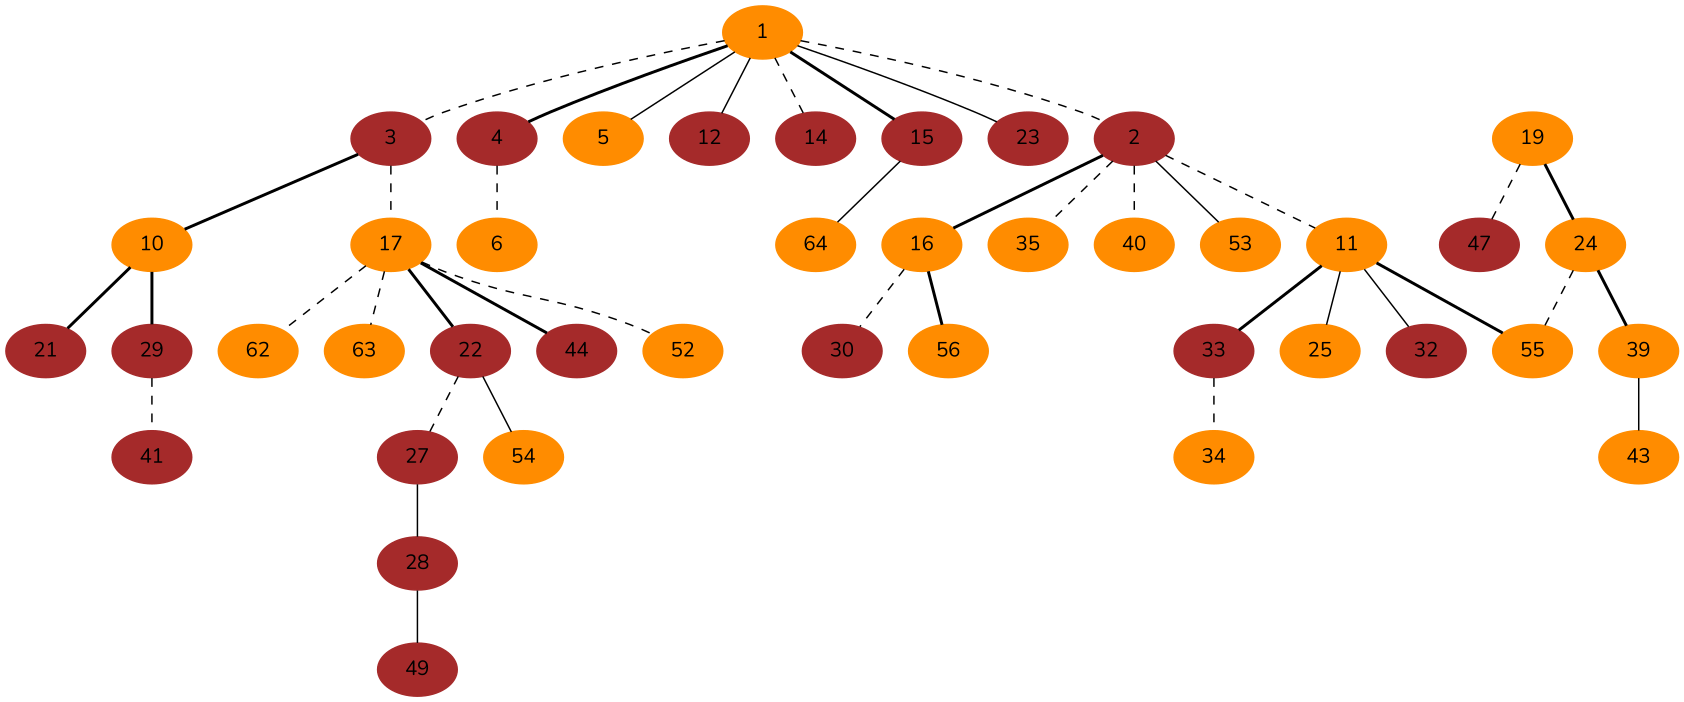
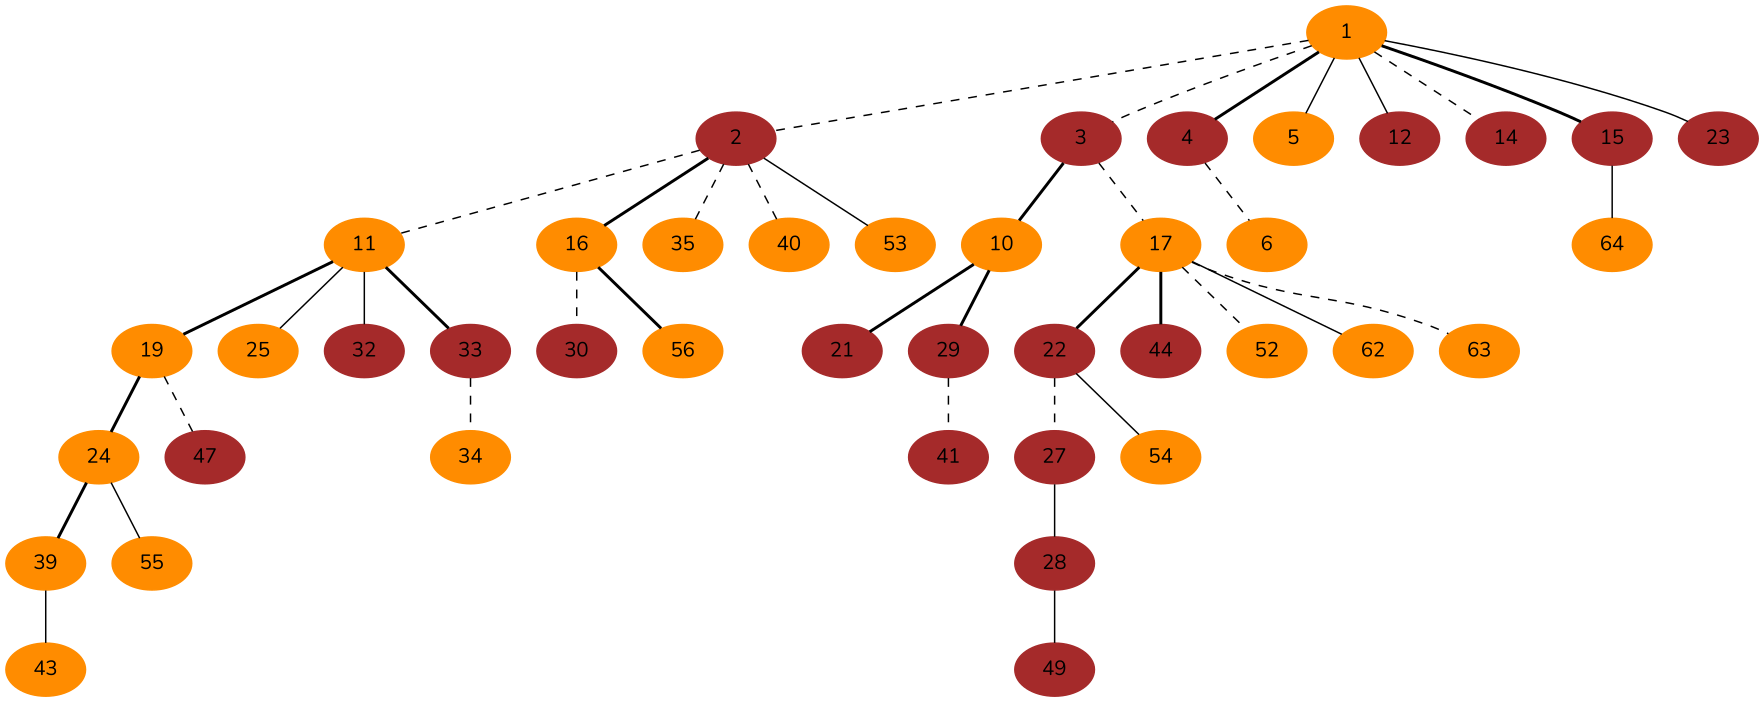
(324, 298) -> (1267, 298)
(1440, 298) -> (258, 298)
(1559, 298) -> (125, 510)
